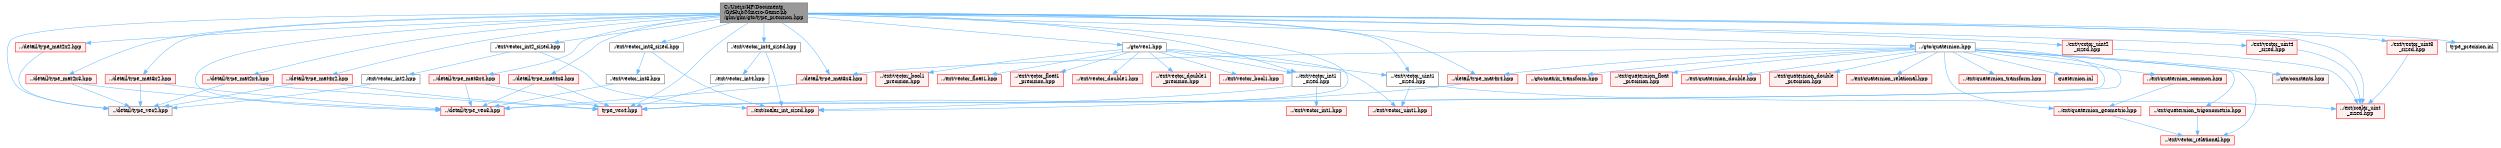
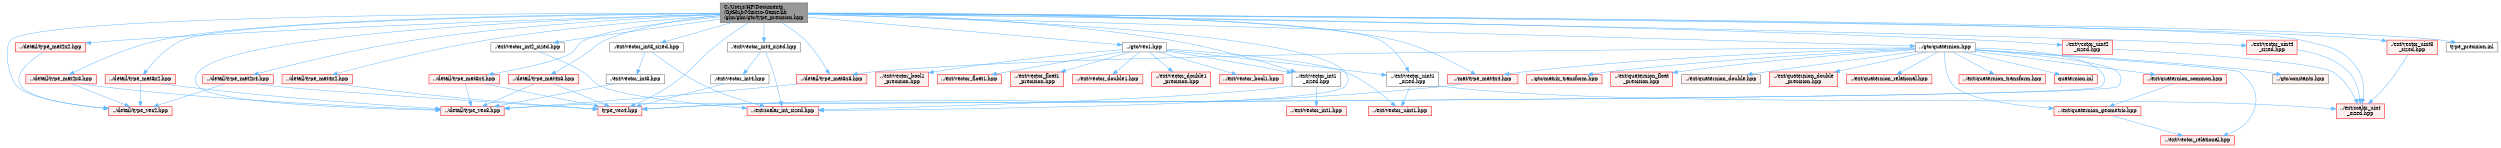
(391, 79) -> none
(1483, 79) -> (1483, 79)
(1721, 79) -> (1721, 79)
(253, 91) -> none
(140, 111) -> (140, 111)
(2198, 111) -> none
